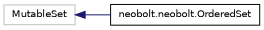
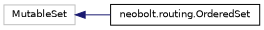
(185, 15) -> (185, 15)
